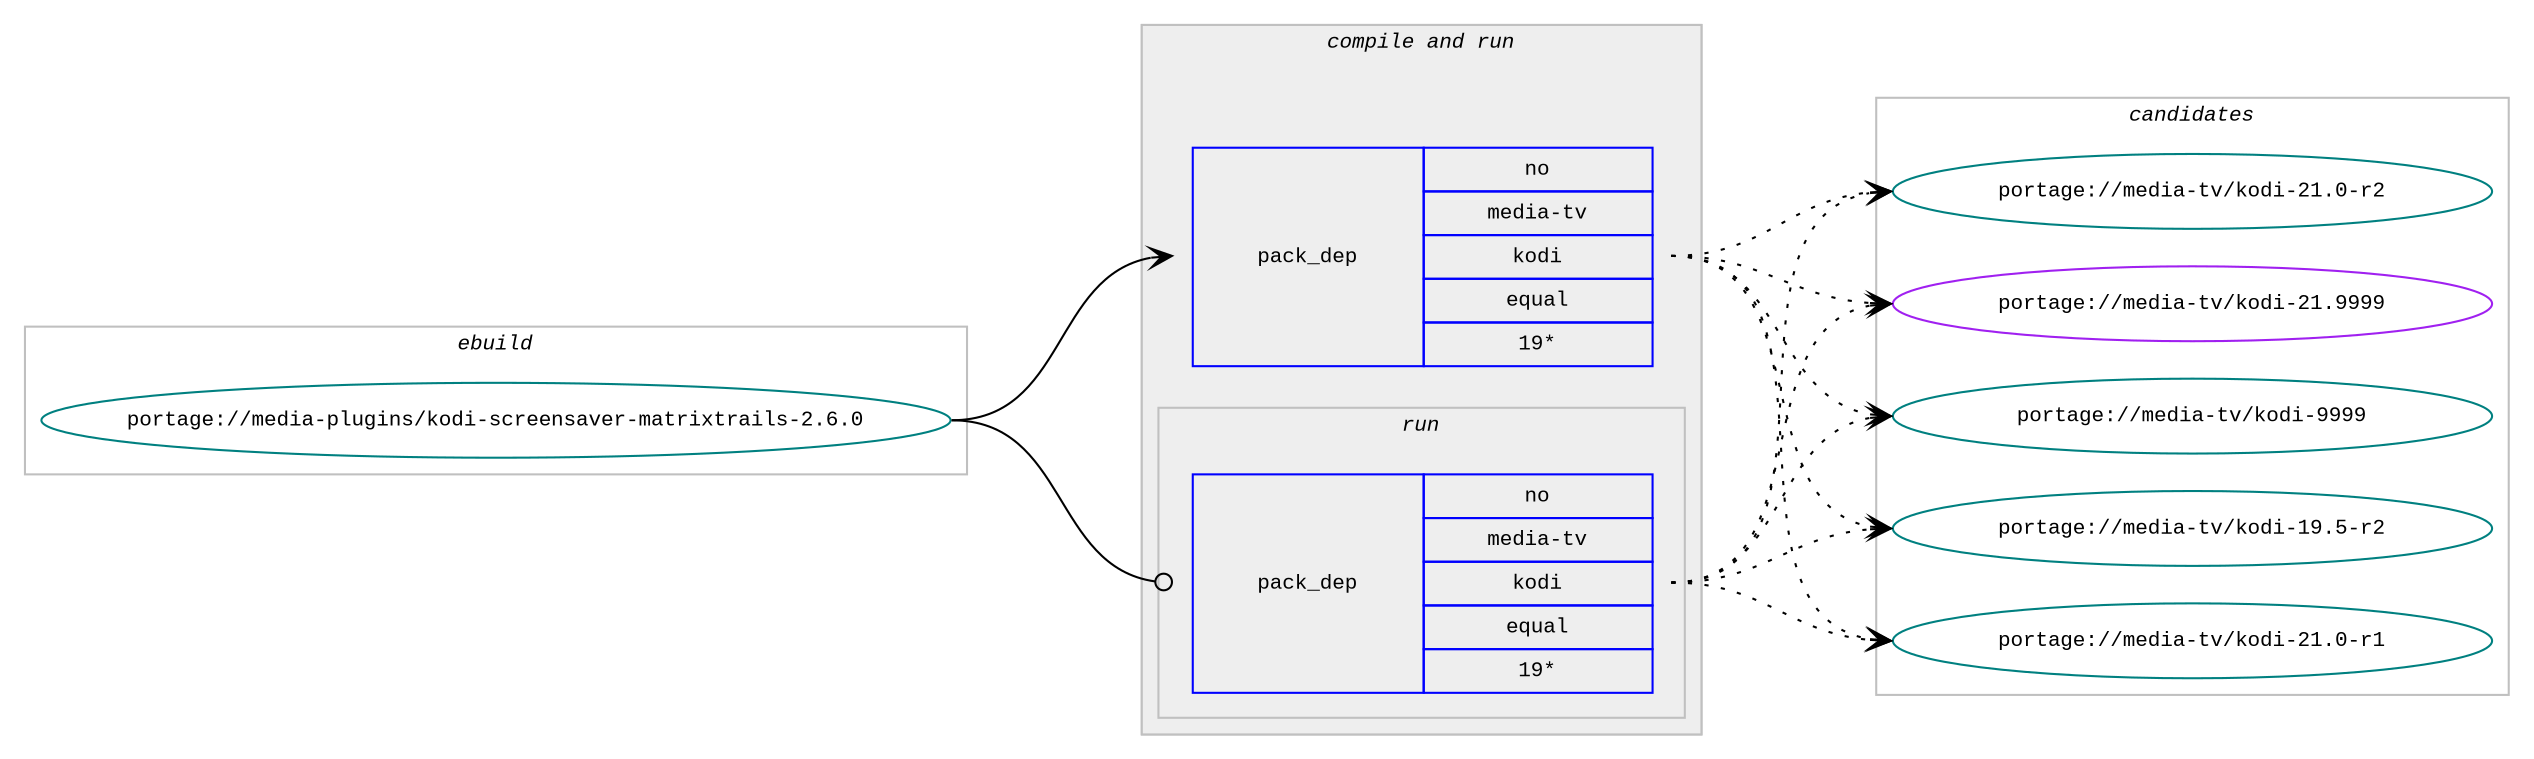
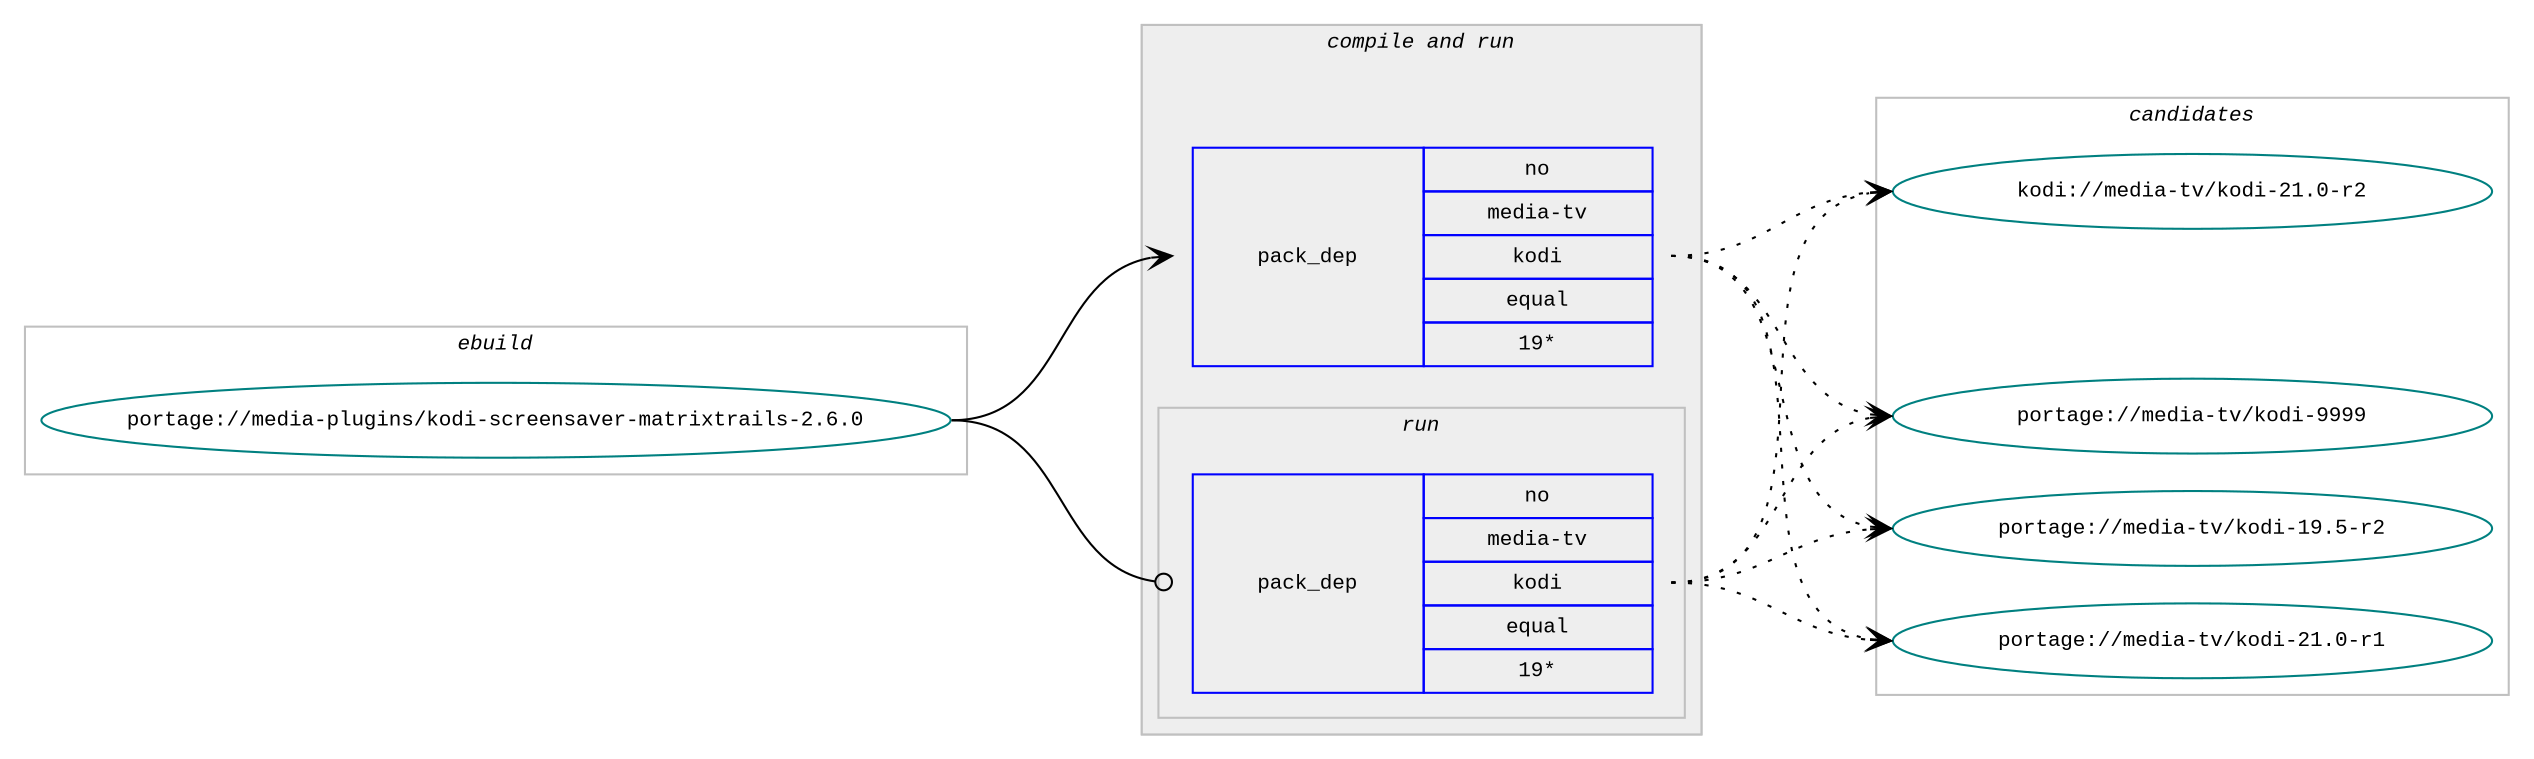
(2192, 191) -> (2192, 191)
(2192, 304) -> none
